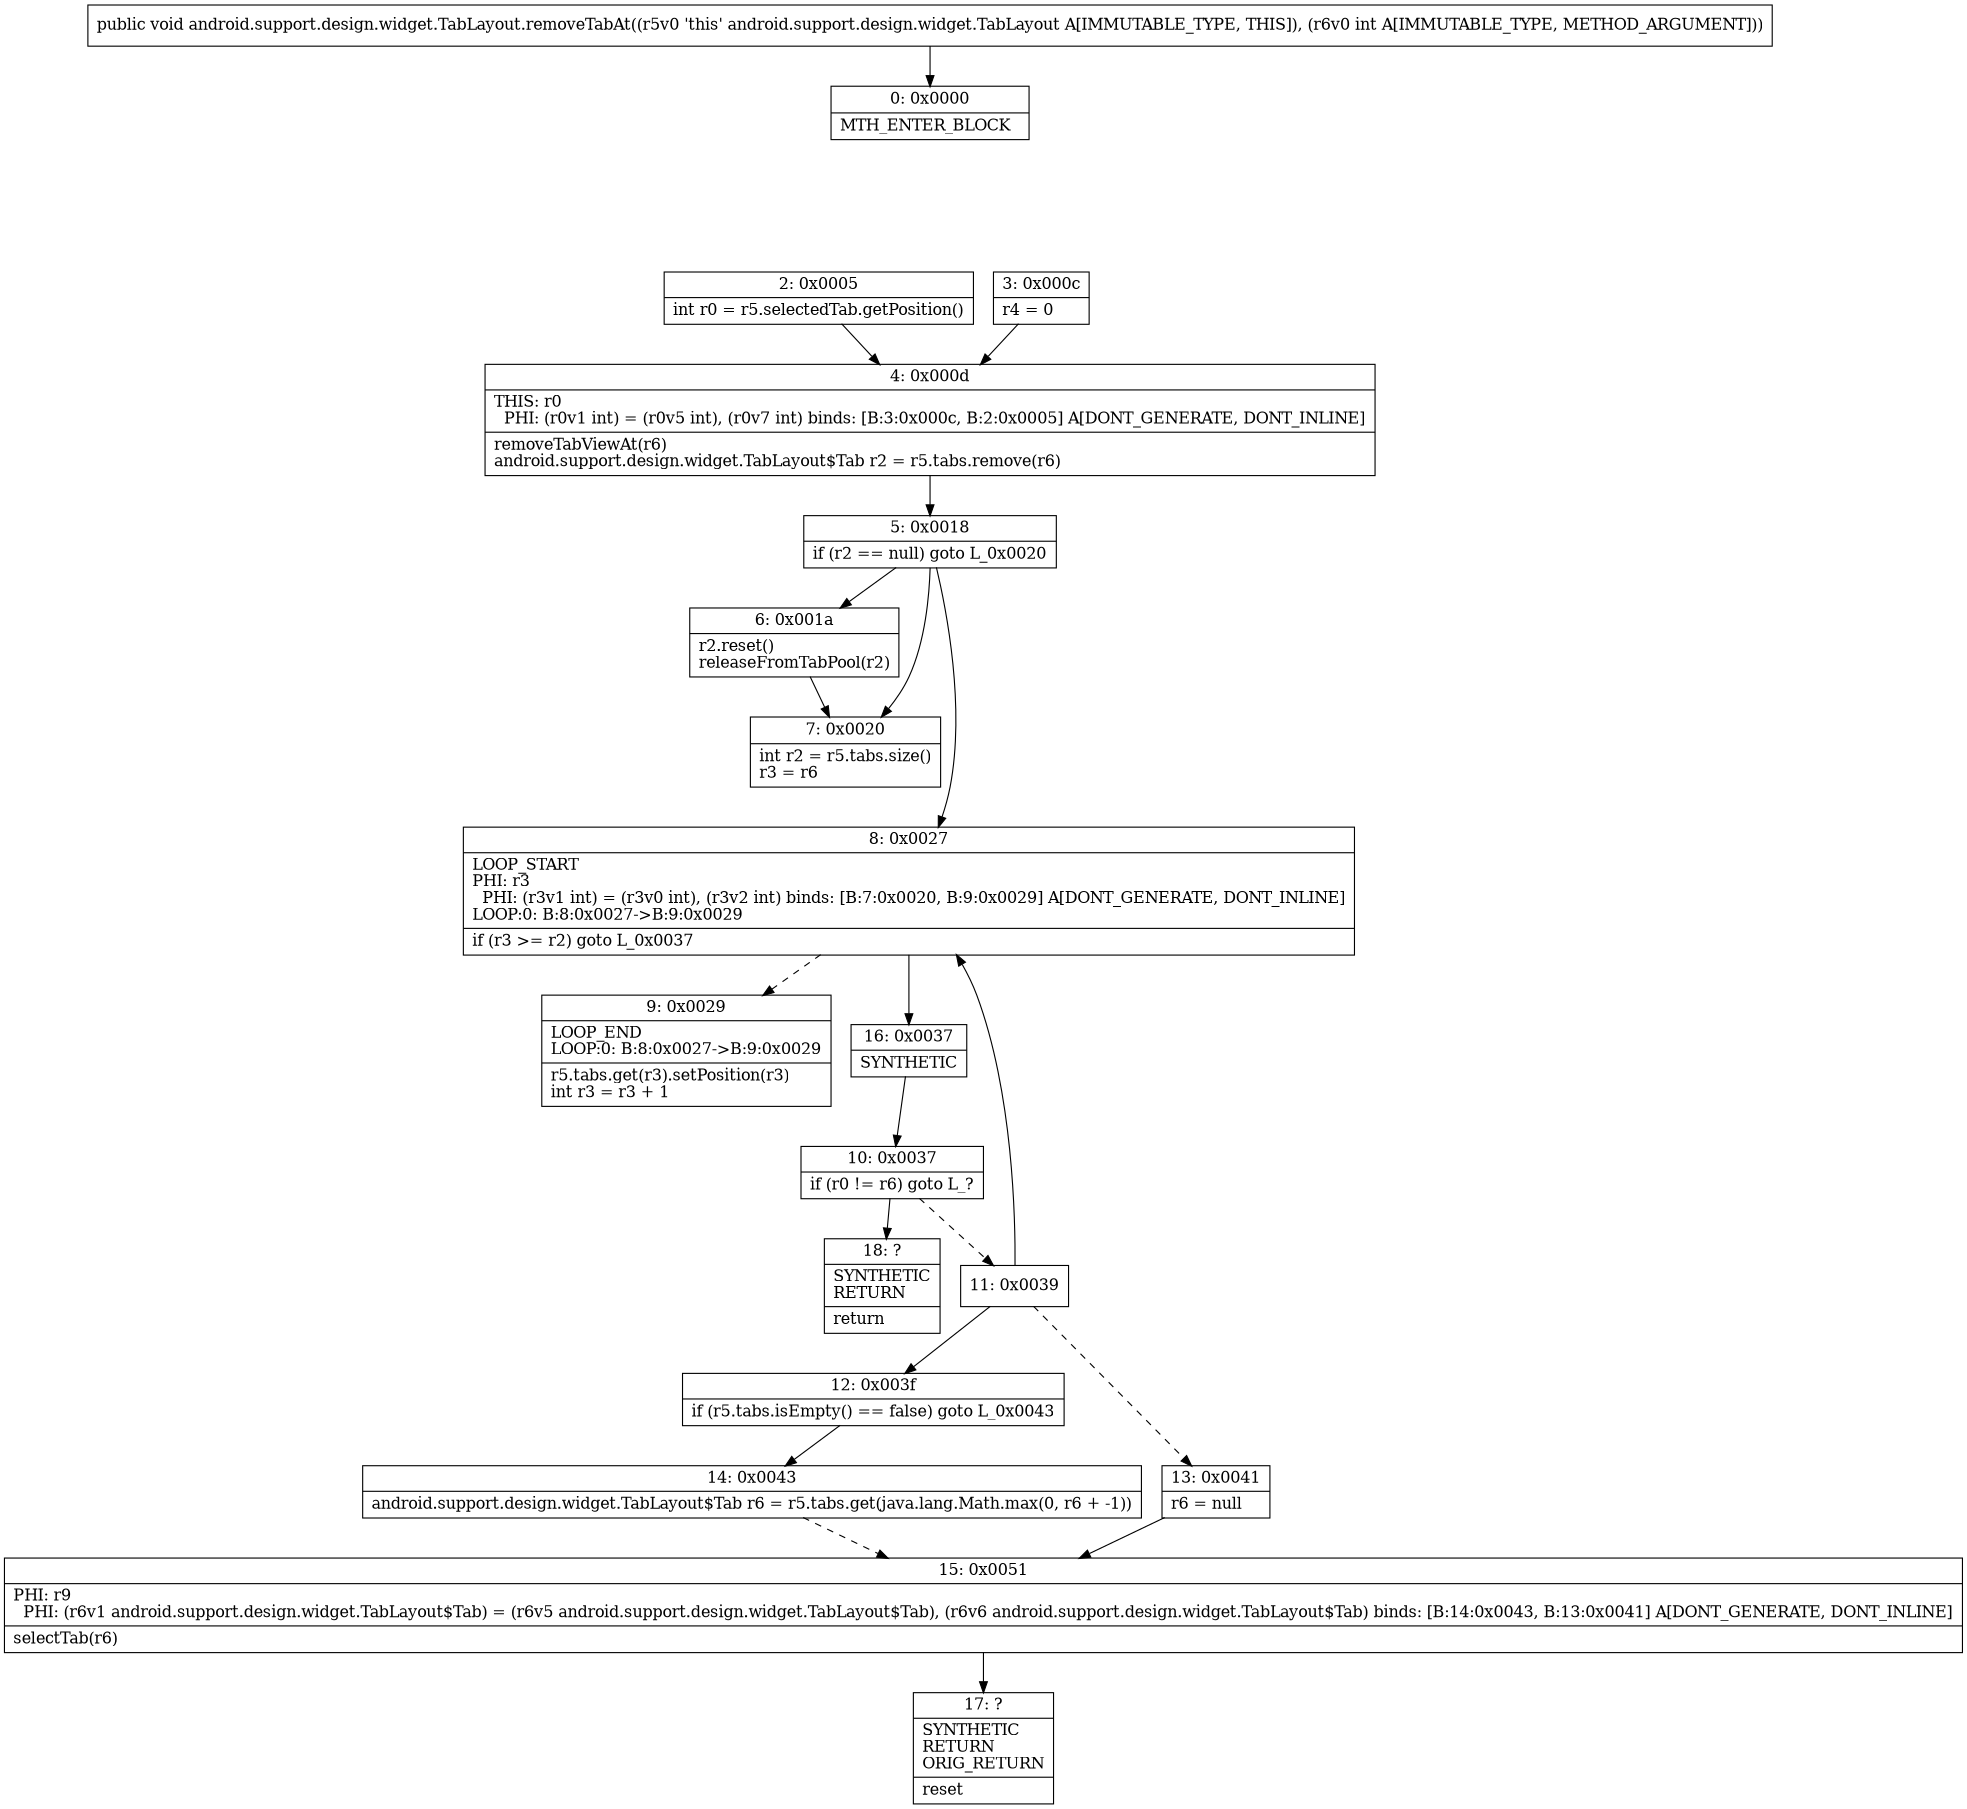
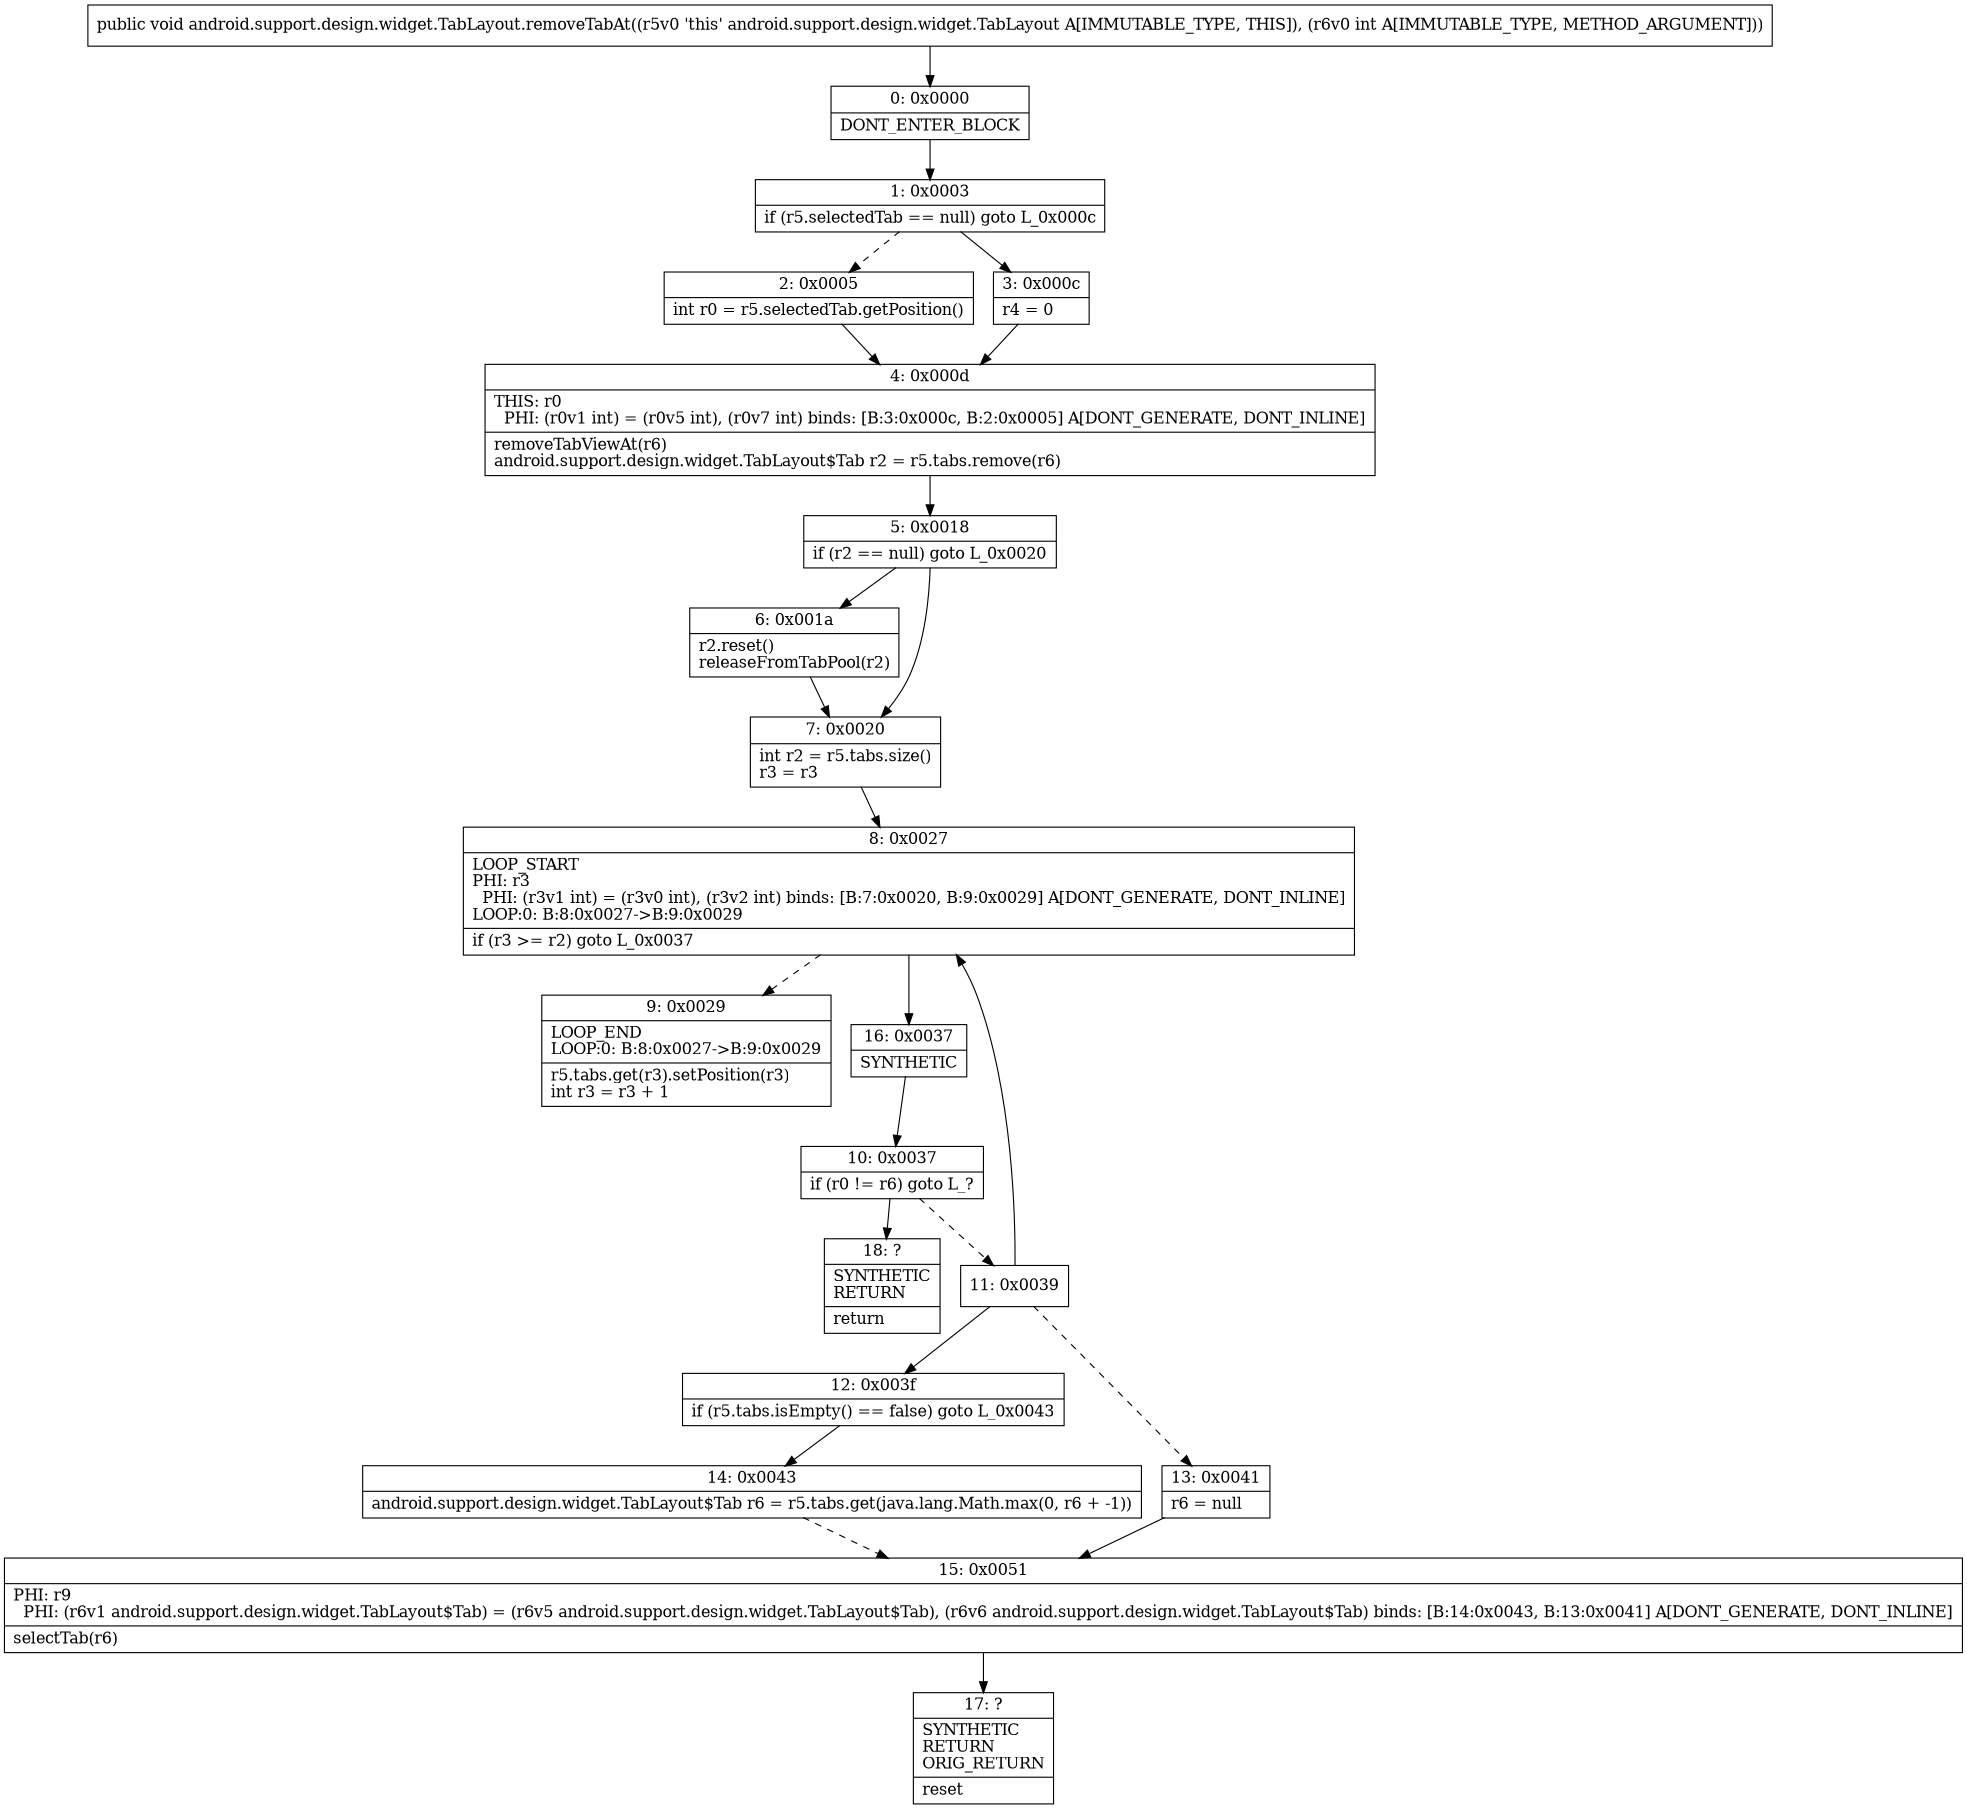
(926, 126) -> (930, 126)
none -> (930, 206)
(955, 692) -> (868, 802)
(789, 773) -> (789, 773)
